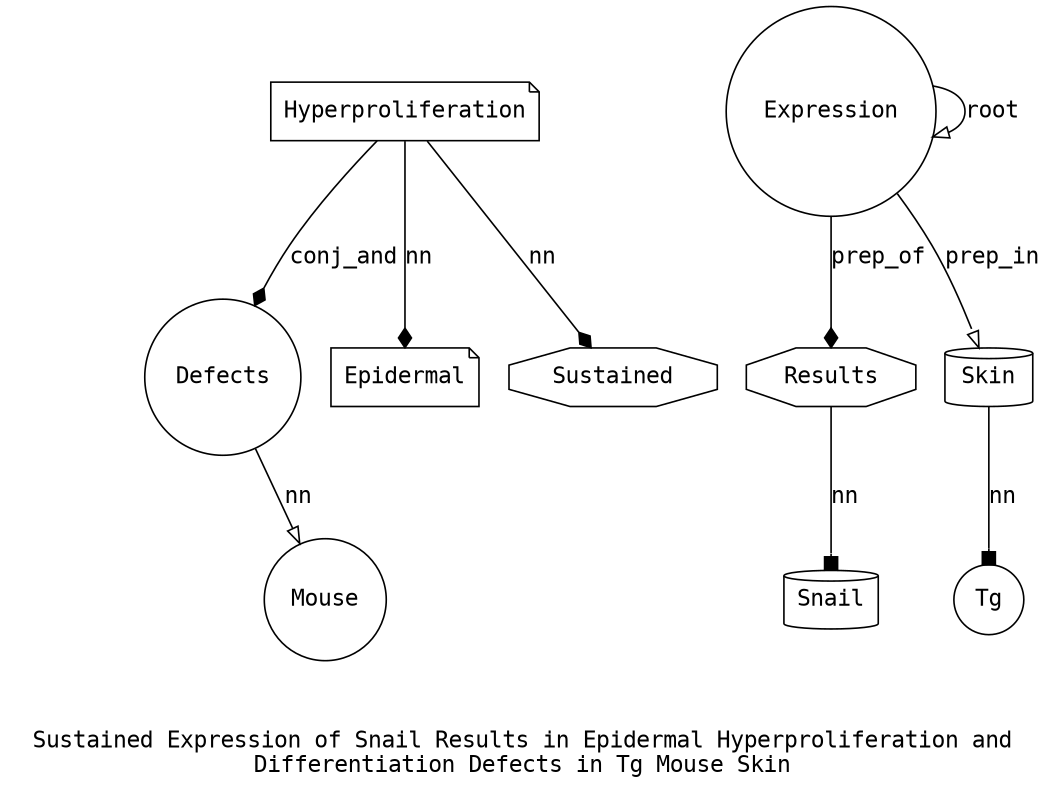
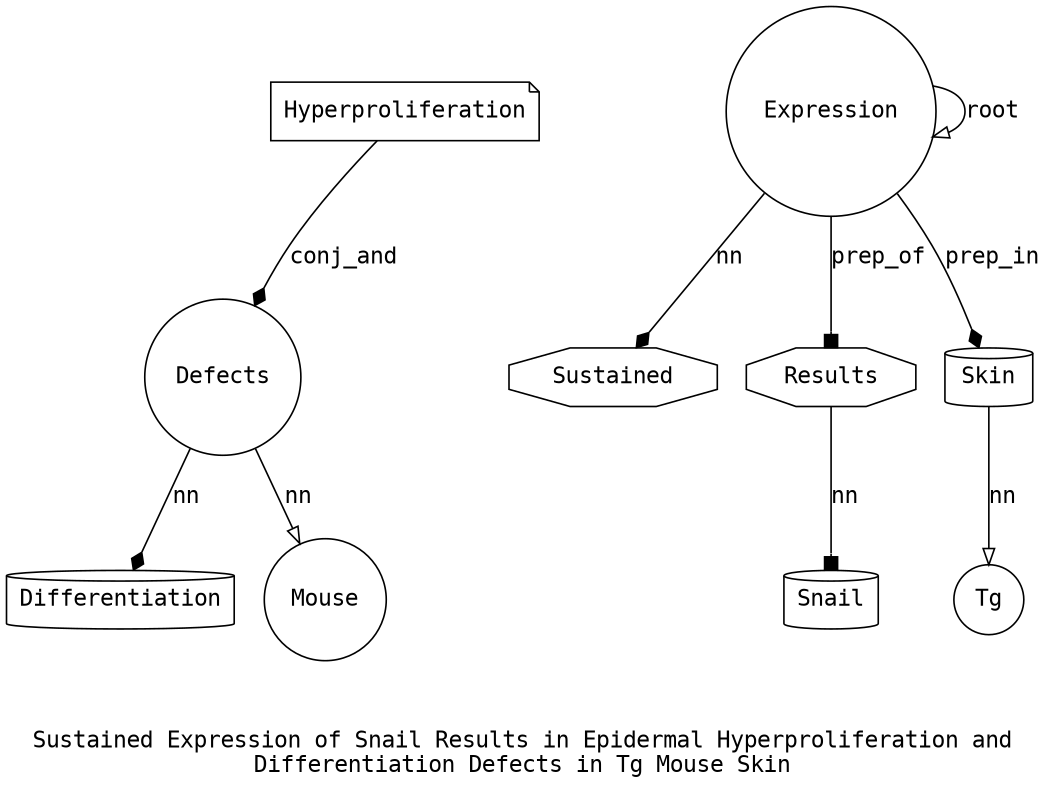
(503, 237) -> (707, 263)
(939, 258) -> (939, 258)
(831, 274) -> (831, 274)
(405, 377) -> none
(989, 478) -> (989, 478)
none -> (120, 600)
